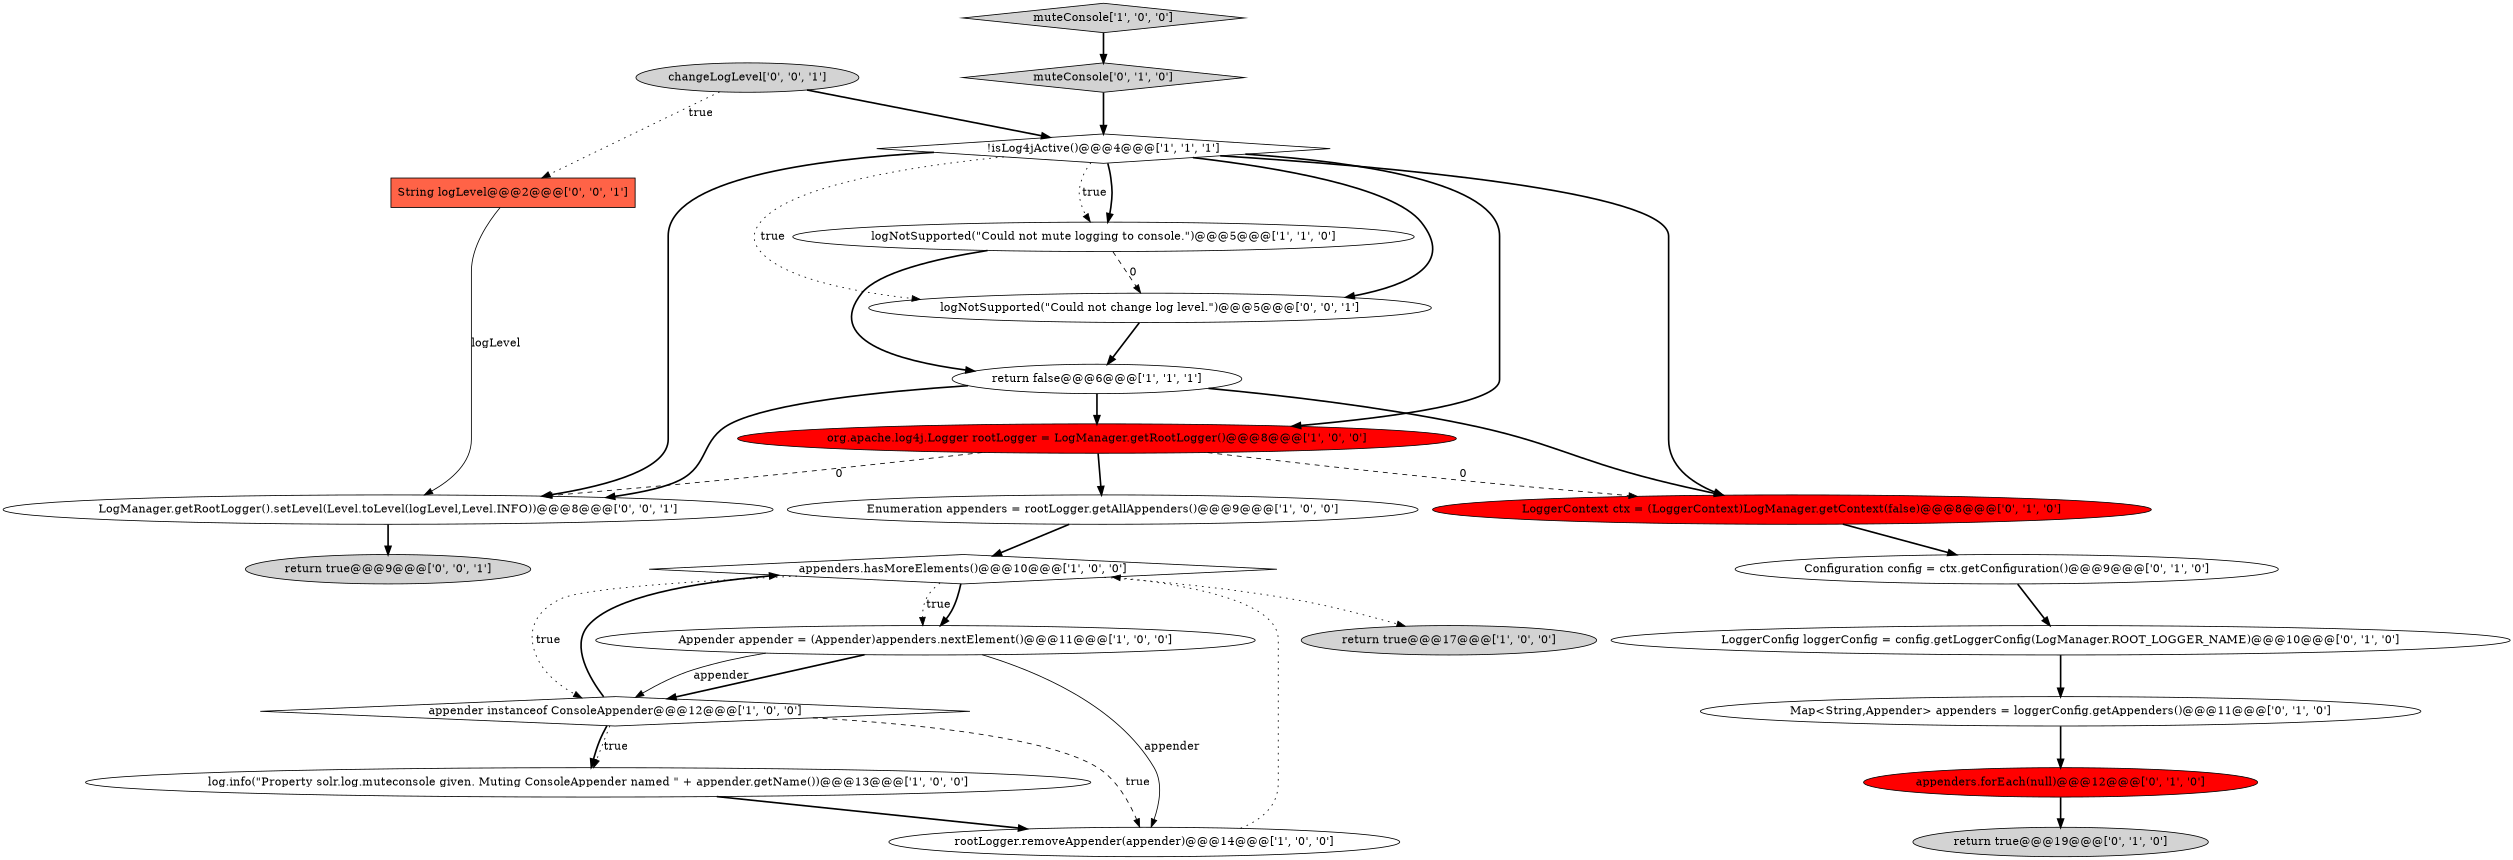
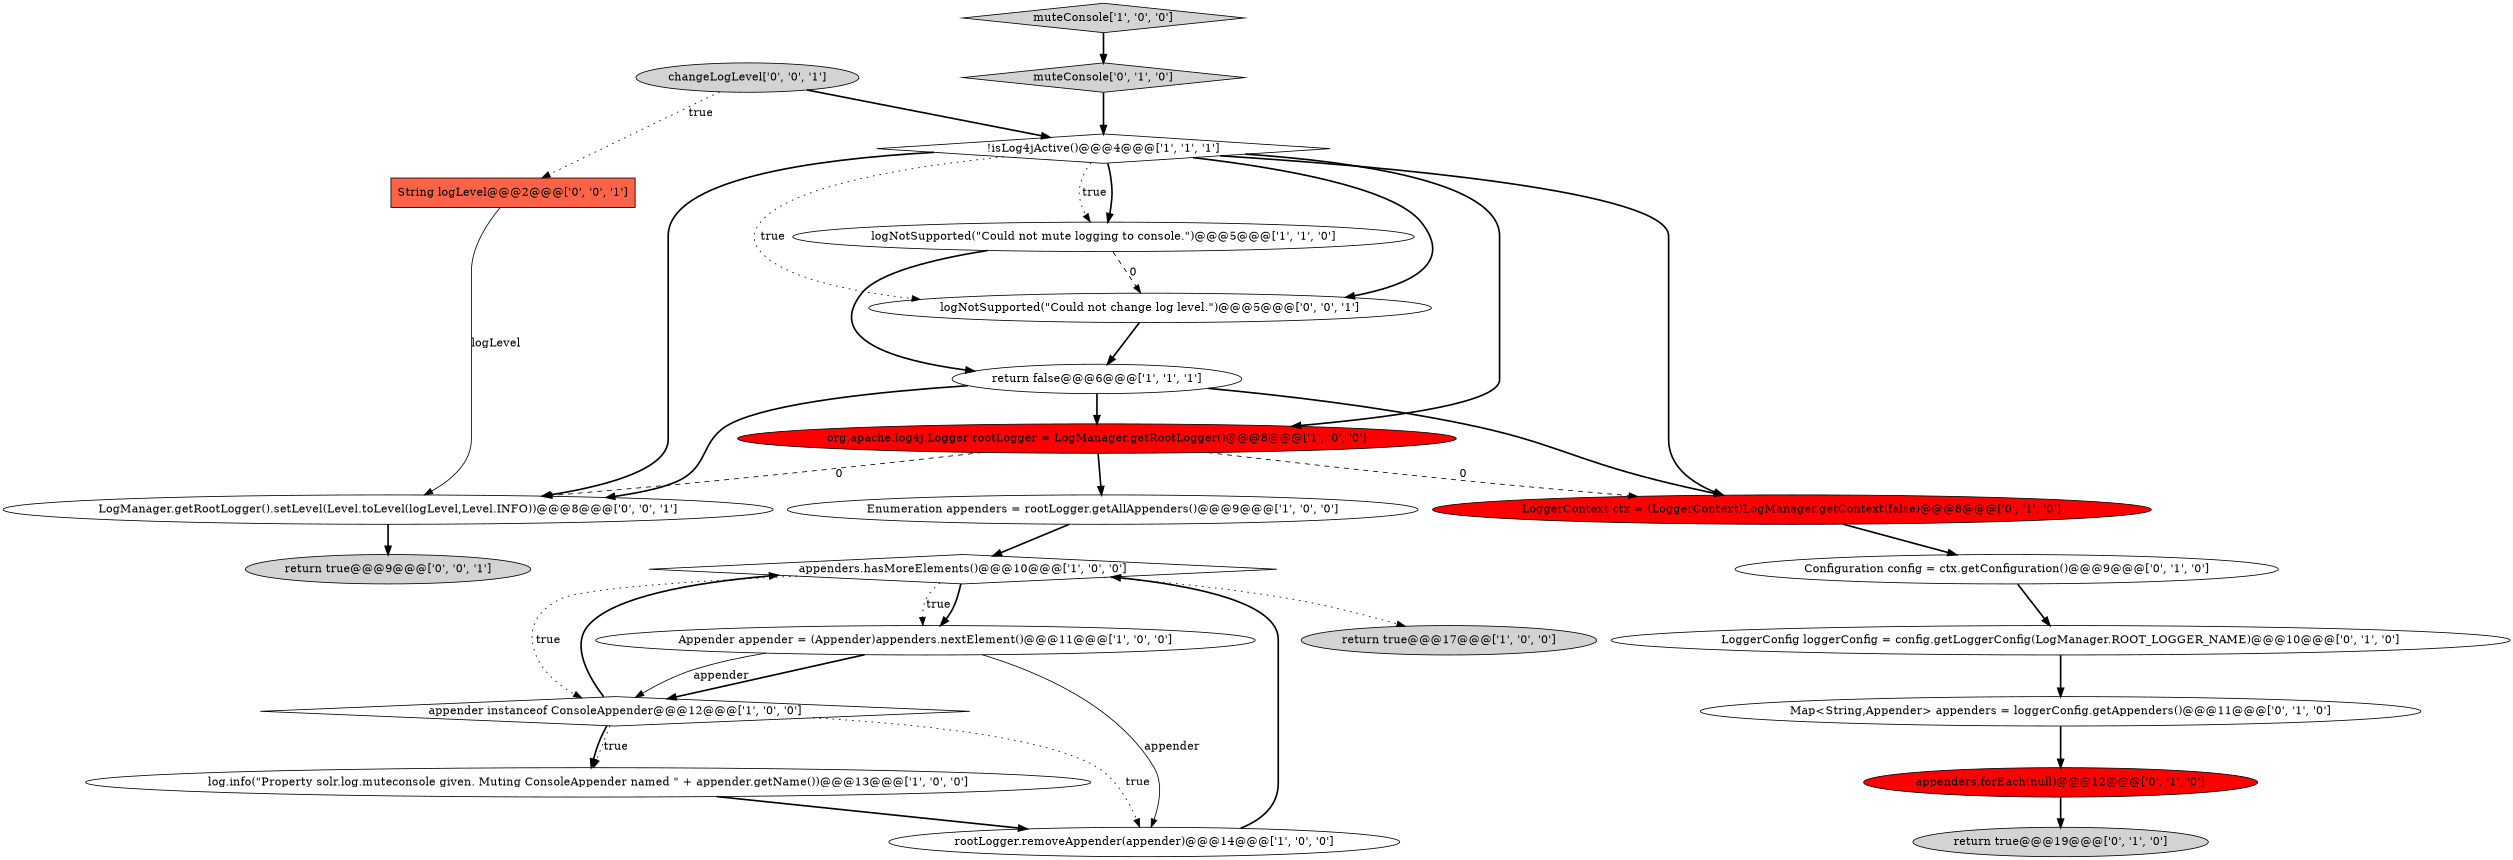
(1278, 653) -> (1278, 653)
(990, 736) -> (990, 736)
